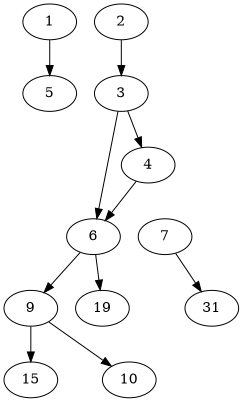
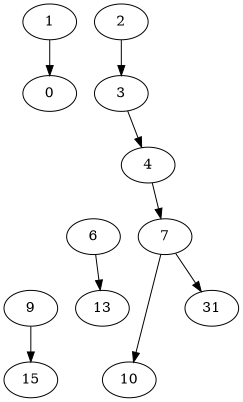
(50, 93) -> (50, 93)
(108, 160) -> none
(124, 197) -> (155, 196)
(66, 269) -> none
(102, 308) -> (102, 308)
(76, 341) -> (148, 303)
